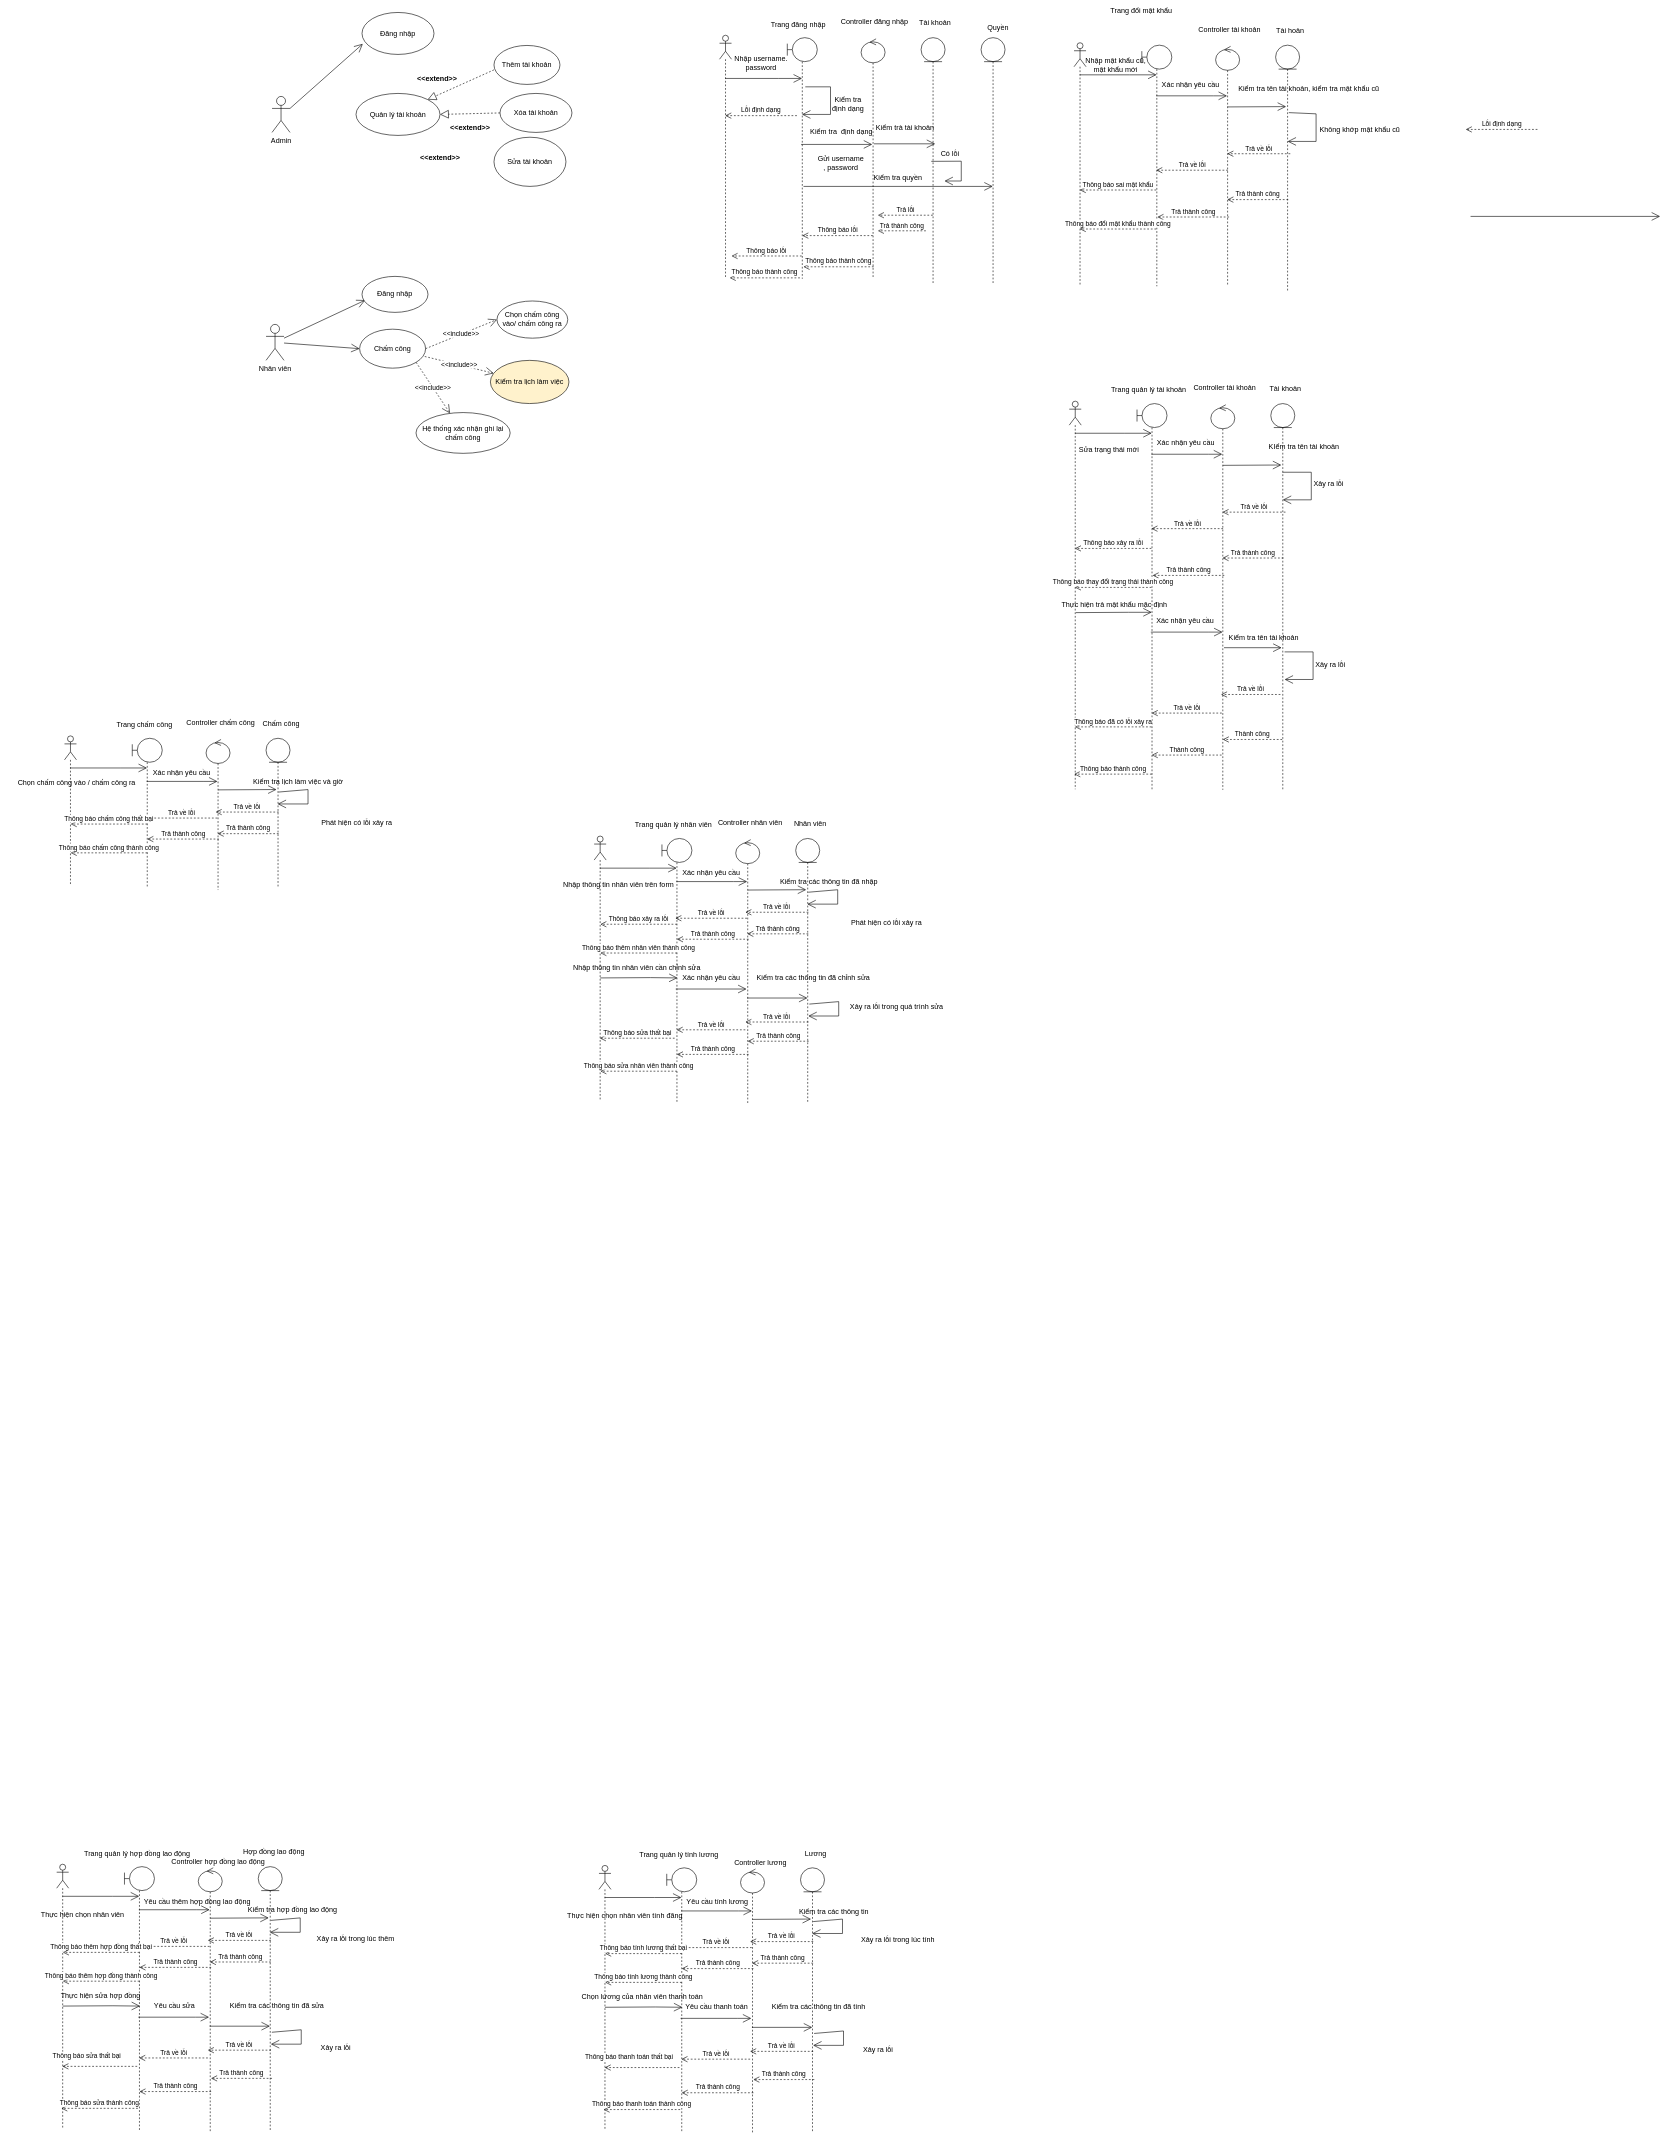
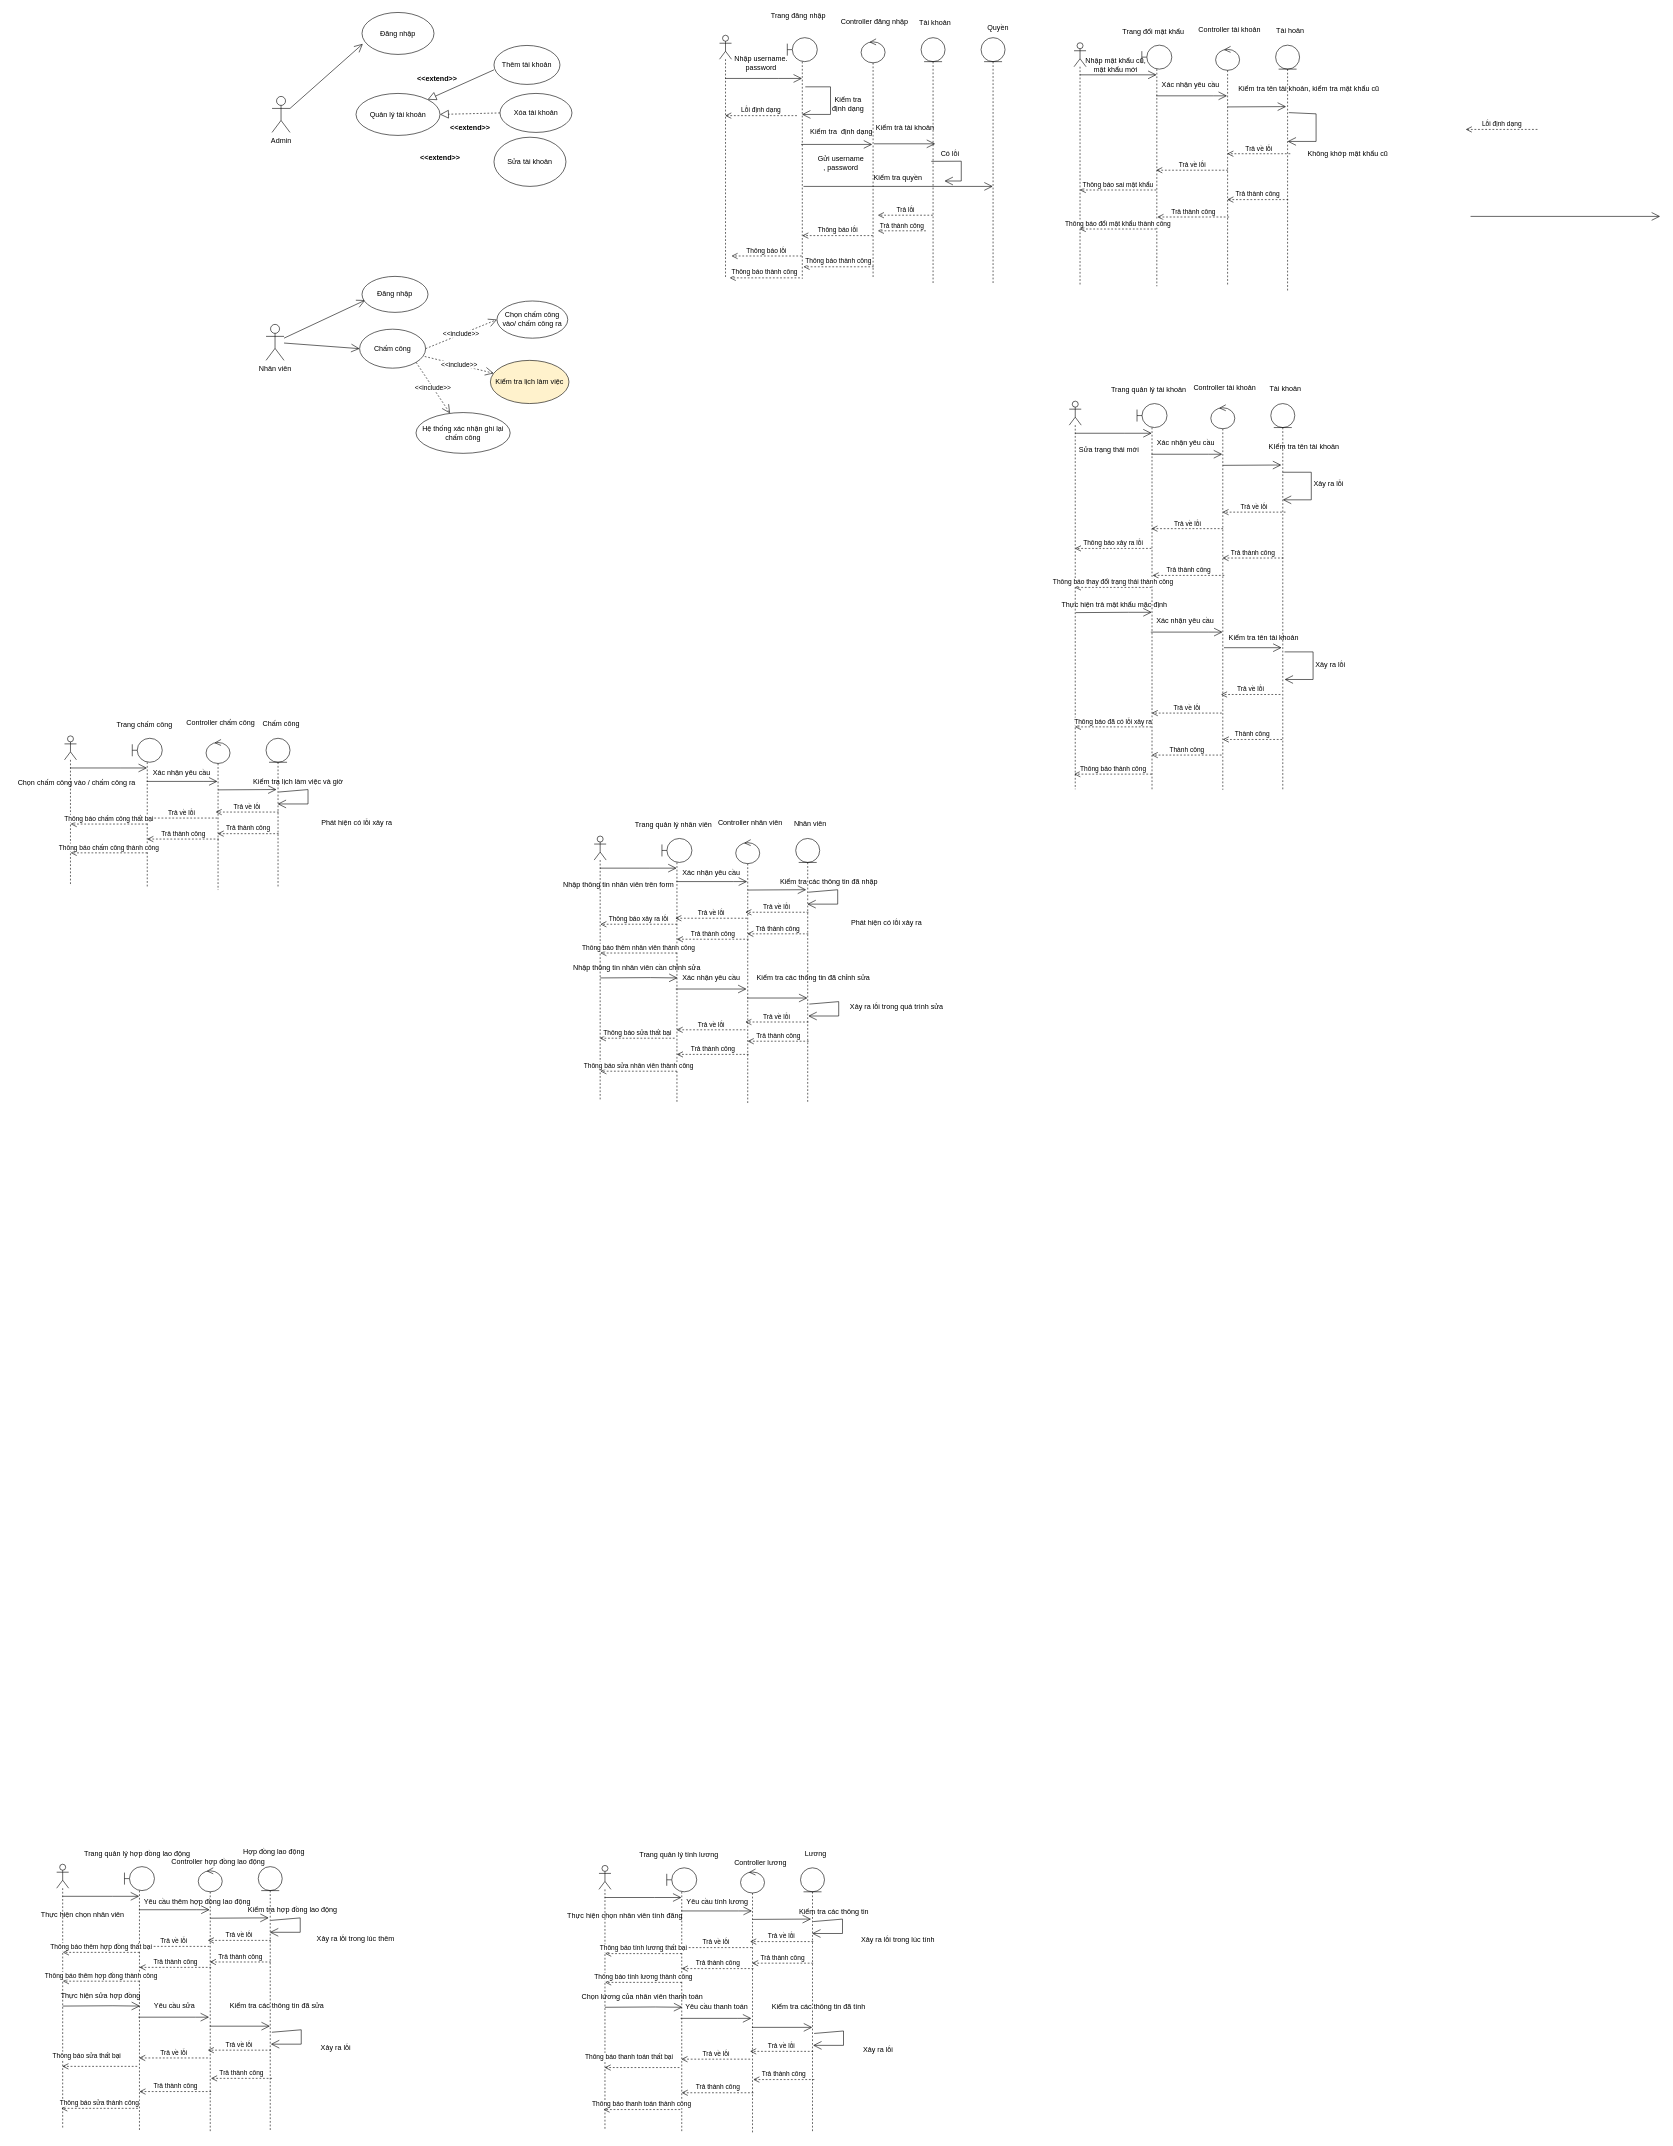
(1141, 11) -> (1153, 32)
(798, 24) -> (798, 15)
(465, 83) -> (465, 83)
(1360, 130) -> (1348, 154)
